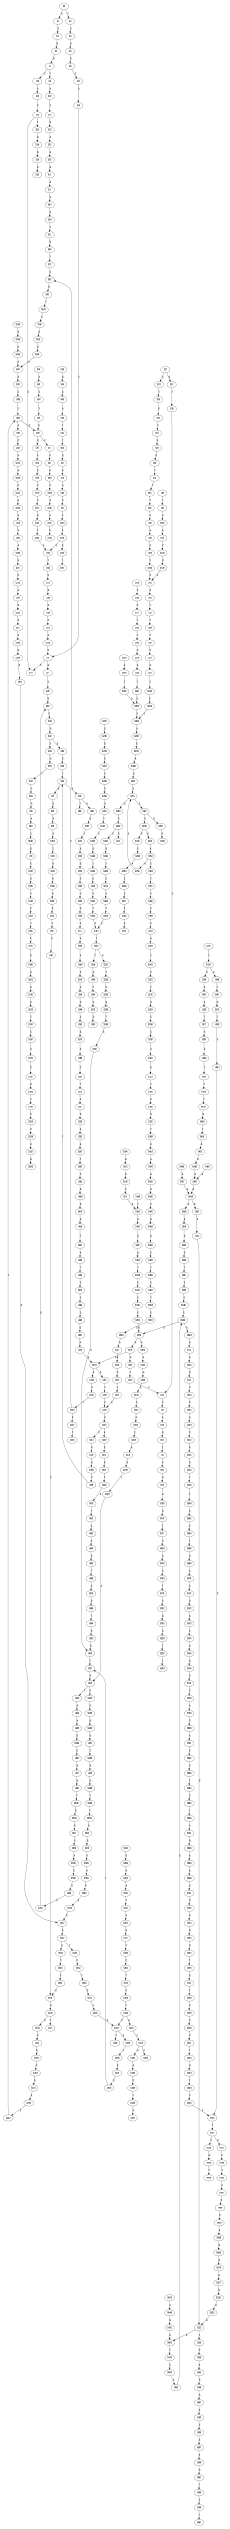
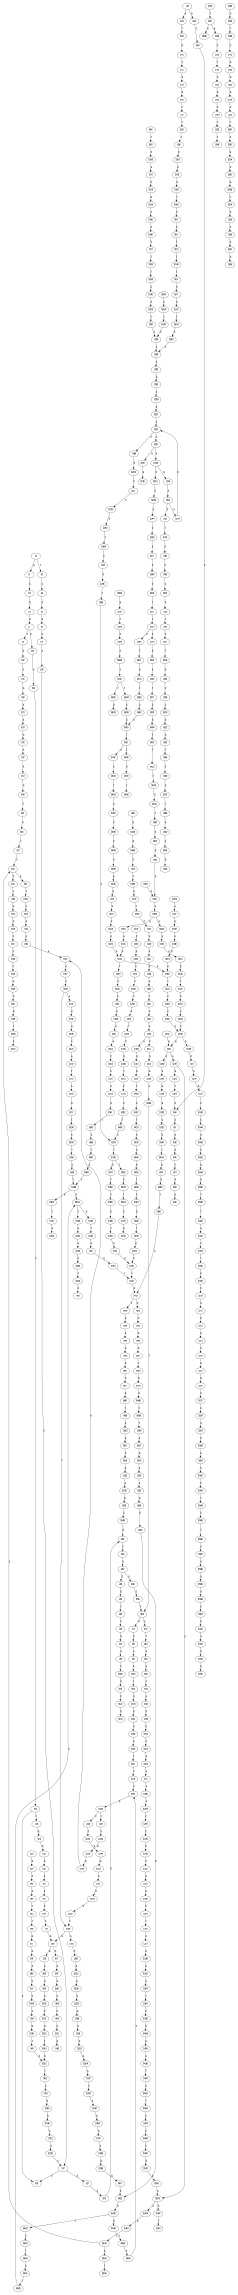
(56, 545) -> (37, 2056)
(157, 575) -> (151, 211)
none -> (152, 602)
(85, 803) -> (146, 1651)
(112, 833) -> (123, 500)
none -> (13, 884)
(31, 893) -> none
none -> (71, 1004)
none -> (86, 1172)
(186, 1189) -> (174, 921)
(150, 1197) -> none
(131, 1204) -> (13, 951)
(138, 1305) -> none
(104, 1402) -> none
(162, 1504) -> none
(162, 1555) -> (213, 28)
none -> (101, 1831)
none -> (44, 1876)
(189, 1960) -> none
(137, 2050) -> (78, 1228)
(189, 2080) -> (123, 688)
